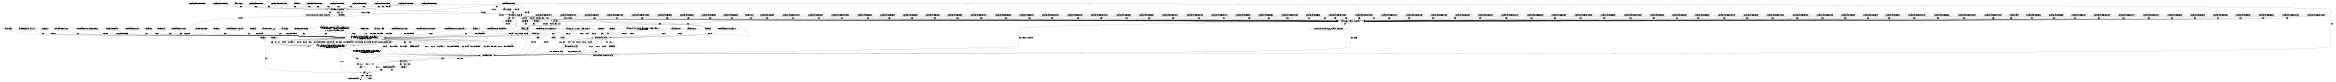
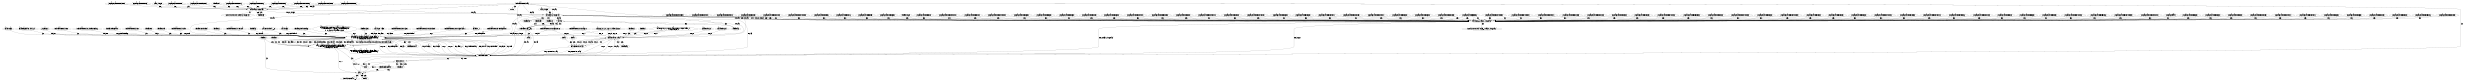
(525, 29) -> (526, 29)
(603, 56) -> none
